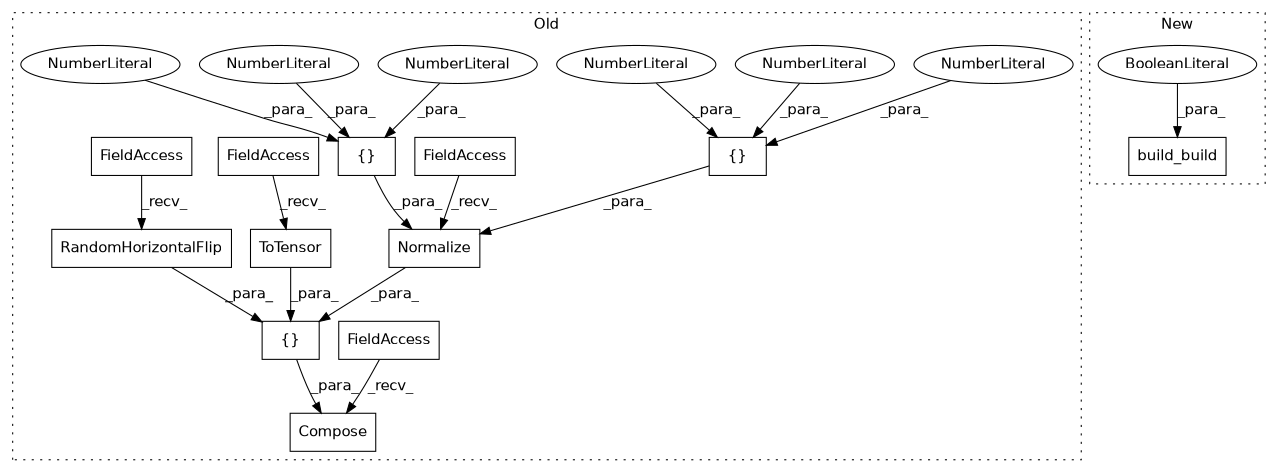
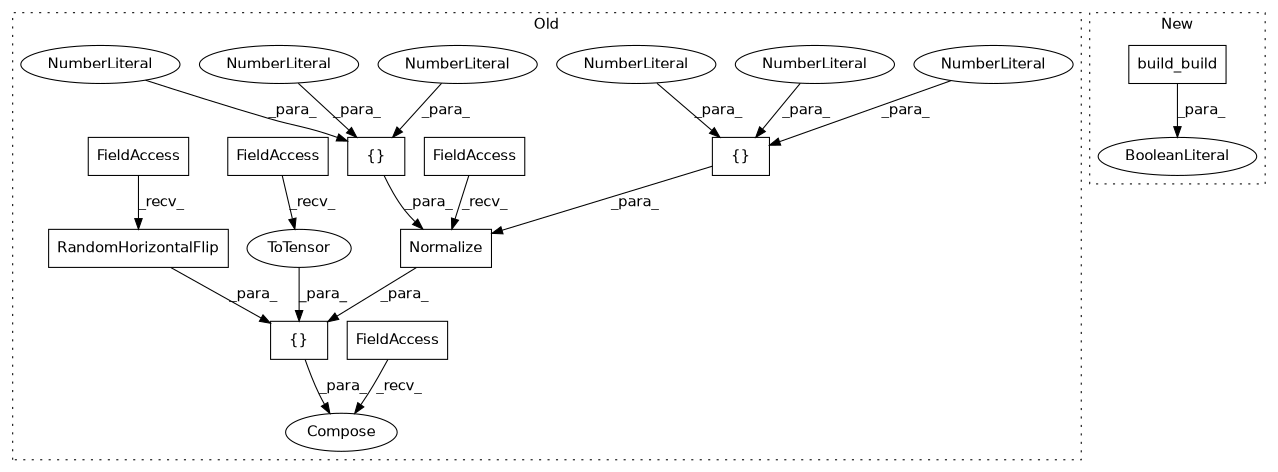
(1177, 105) -> (1177, 105)
(291, 248) -> (299, 248)
(333, 432) -> (341, 432)
